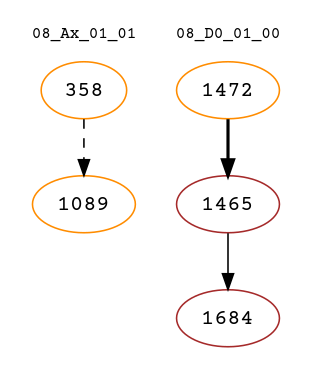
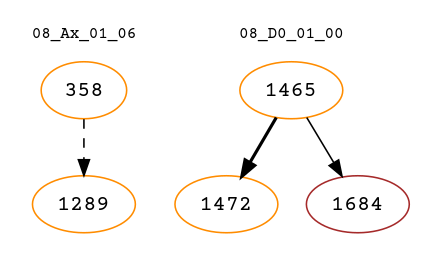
(85, 34) -> (85, 34)
(228, 139) -> (263, 140)
(84, 204) -> (84, 204)
(228, 204) -> (291, 90)
